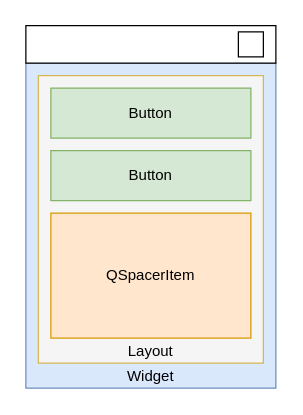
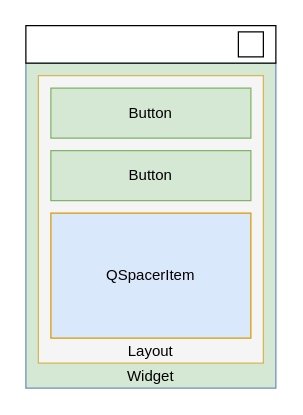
(151, 276) -> (151, 276)
(151, 375) -> (151, 375)
